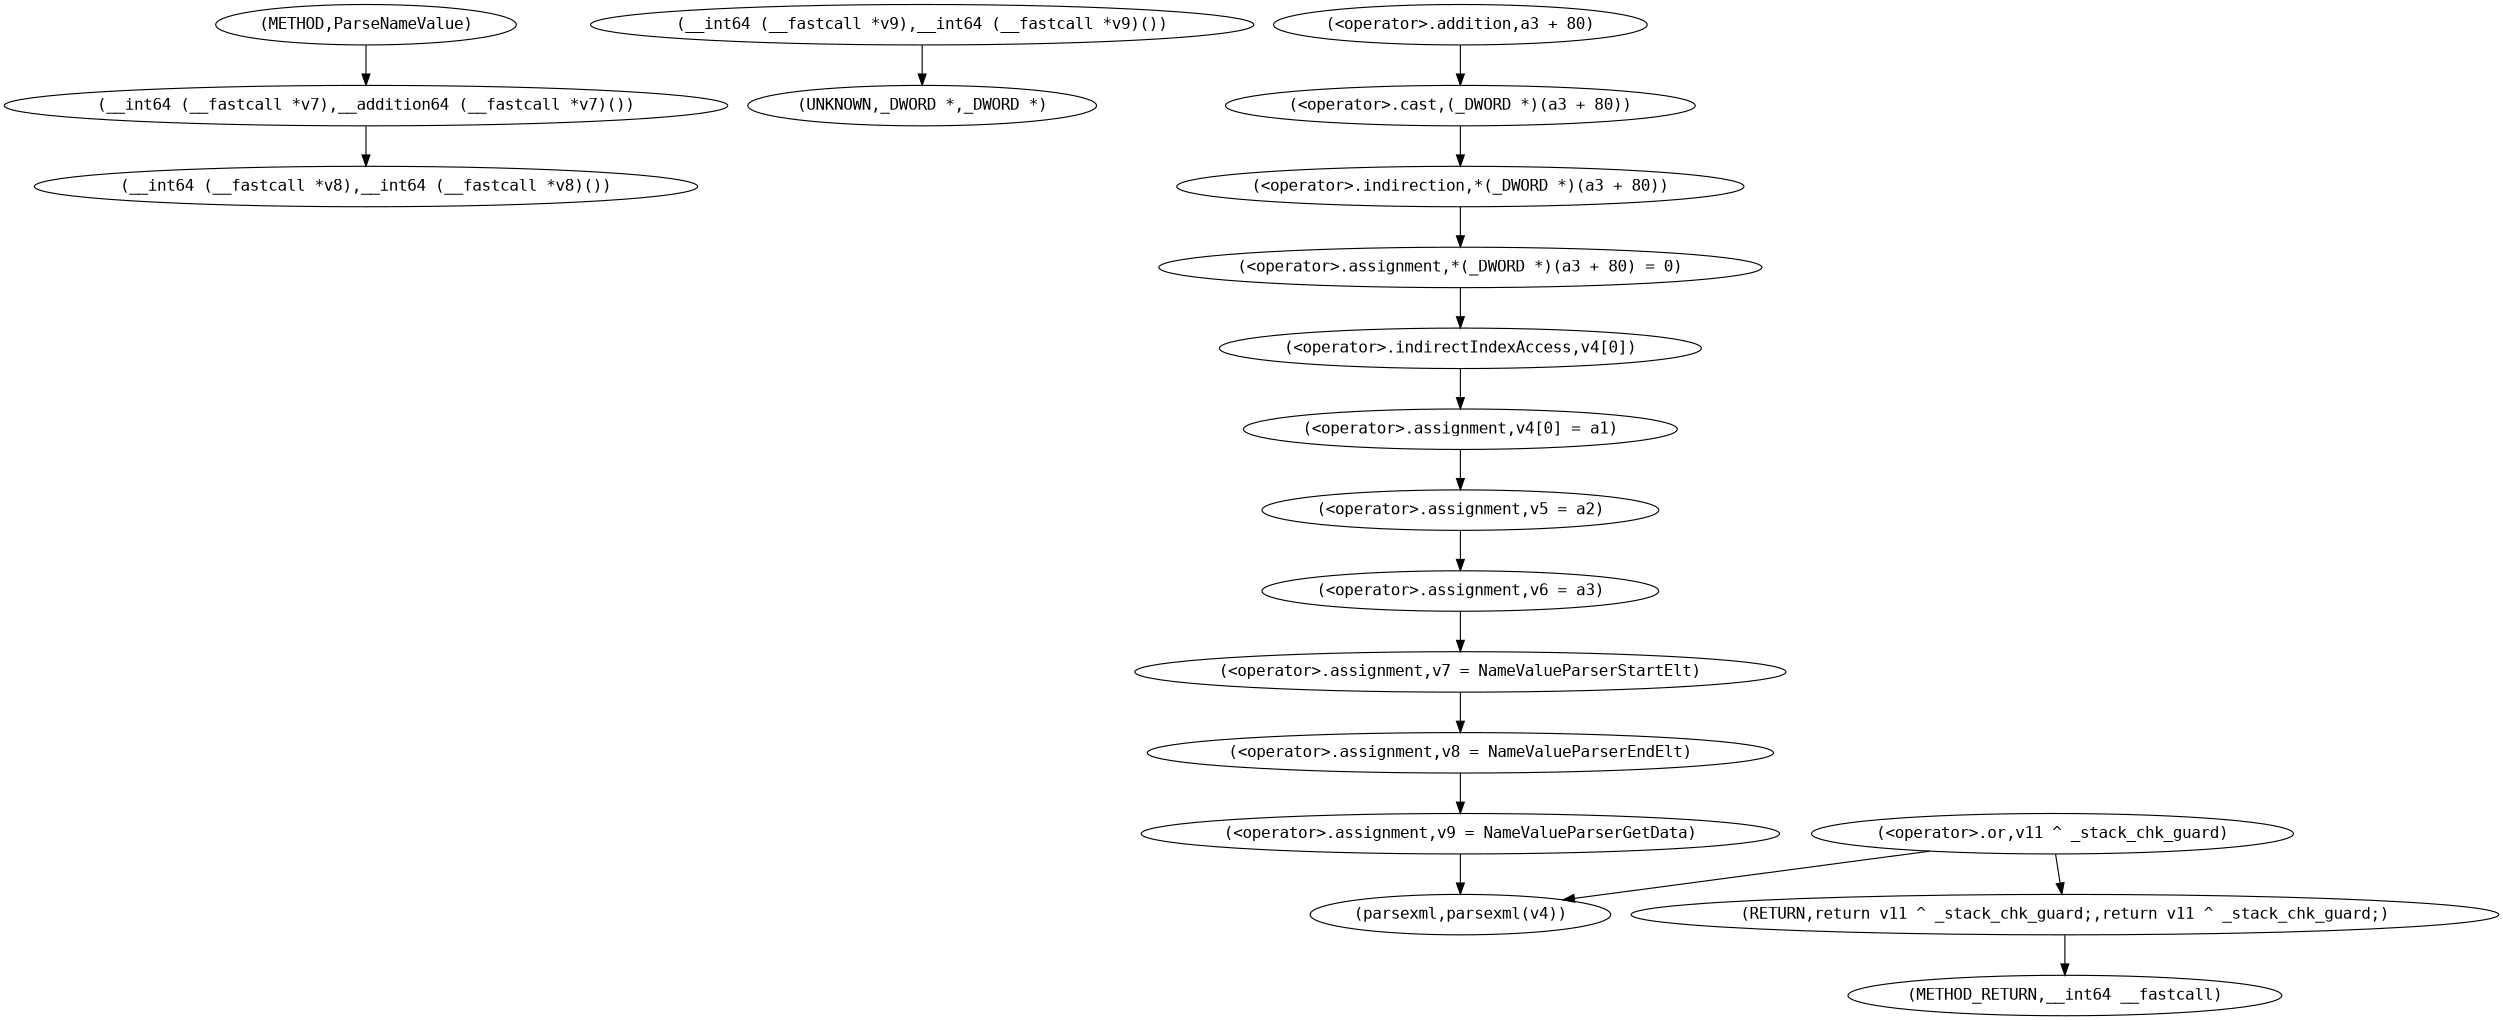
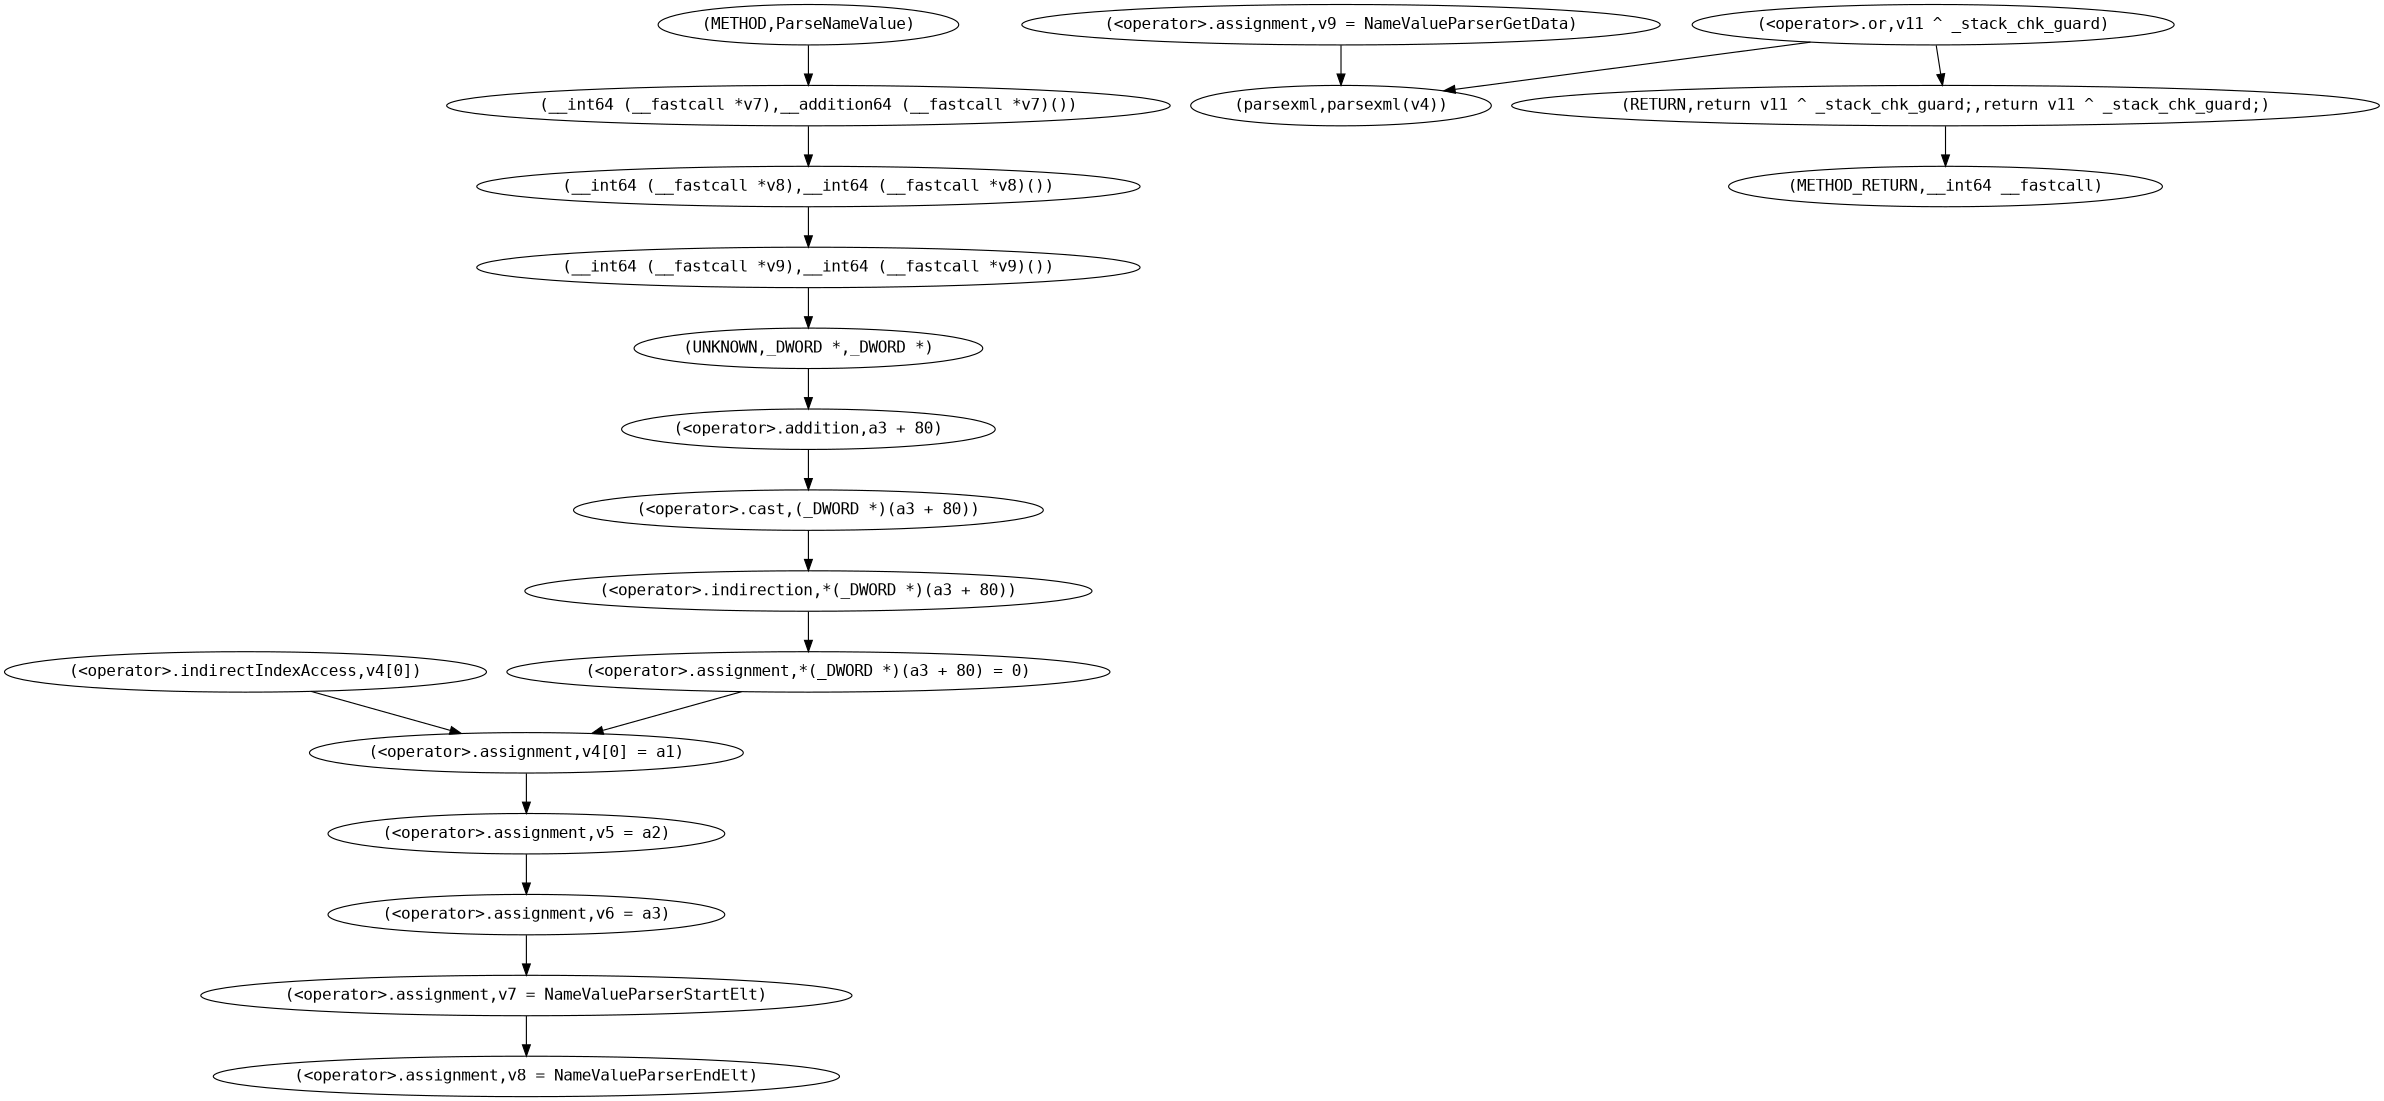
none -> (808, 221)
(1460, 302) -> (672, 711)
none -> (808, 383)
(1460, 788) -> none
